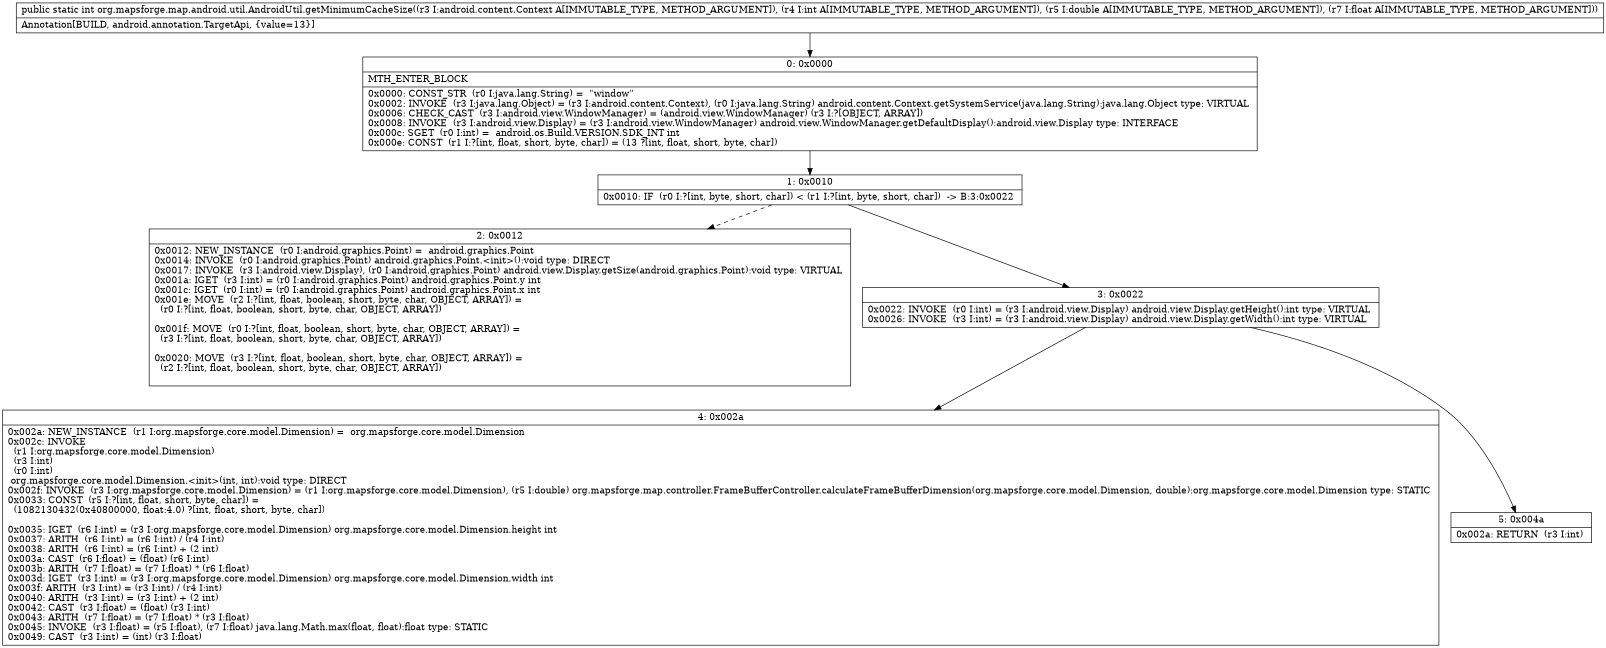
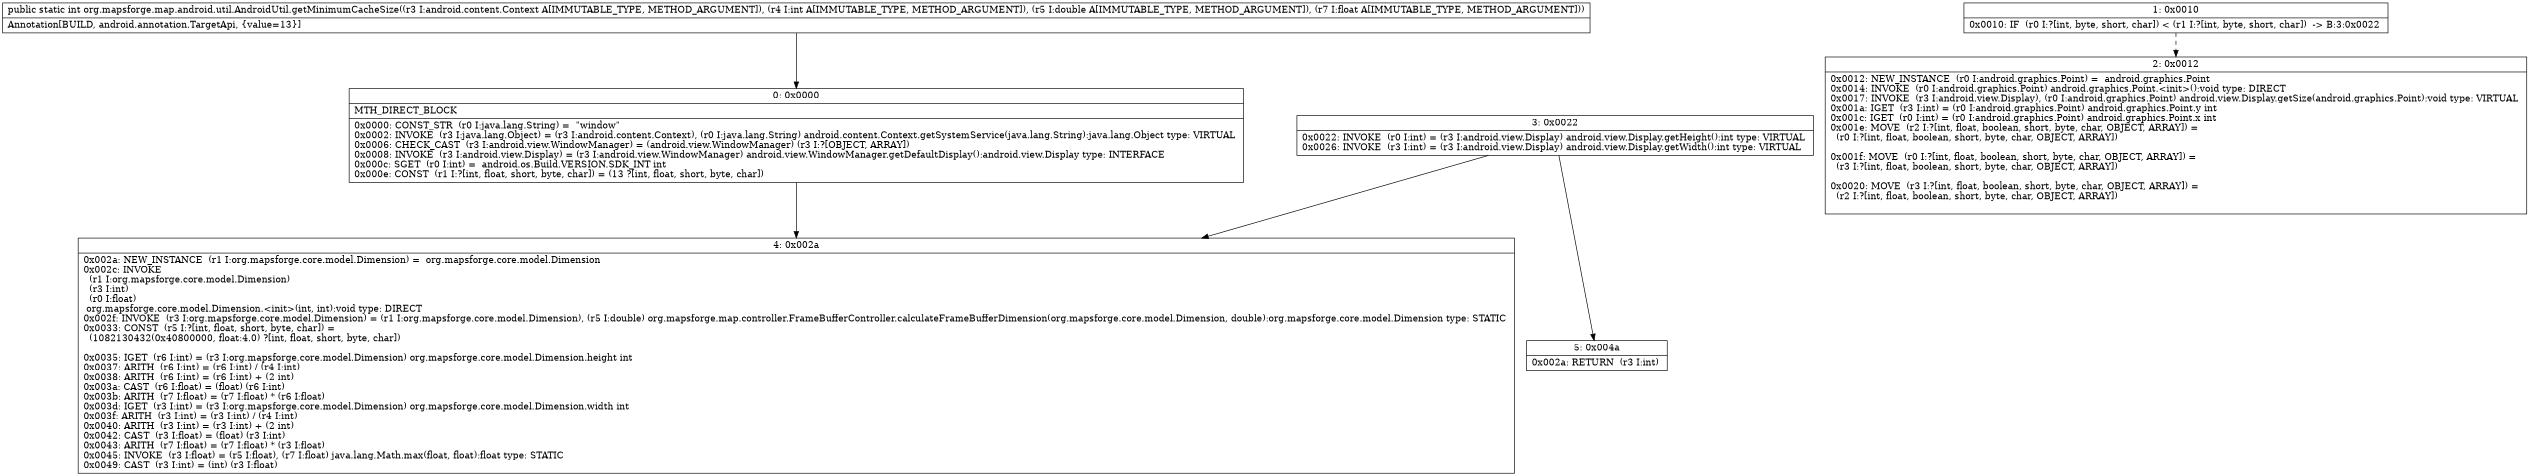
(418, 79) -> (406, 111)
(810, 160) -> (796, 207)
(956, 245) -> none
(31, 471) -> (110, 299)
